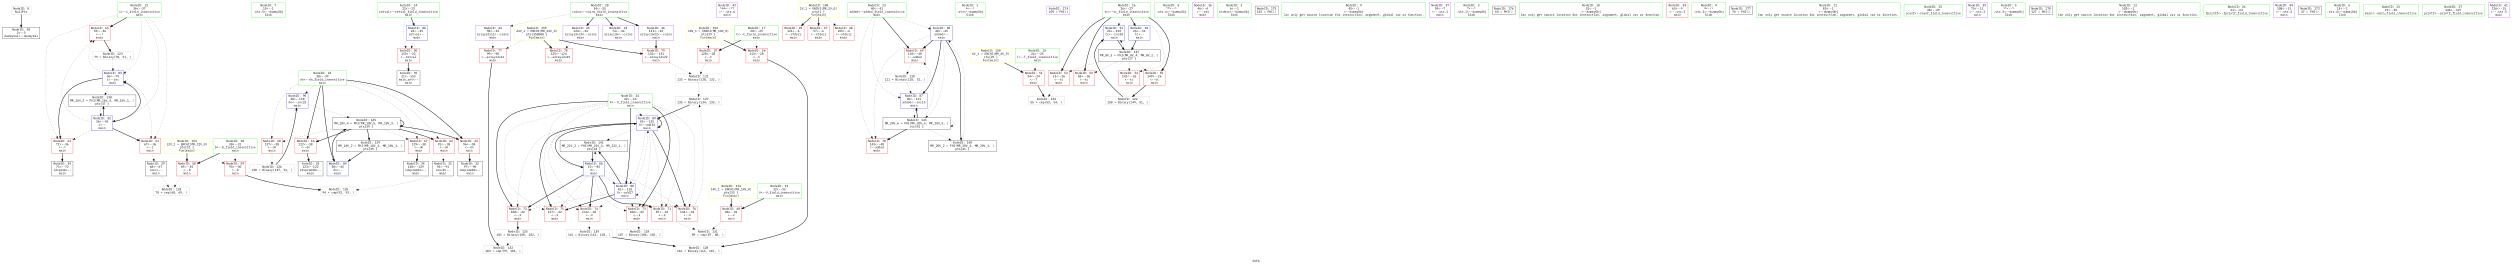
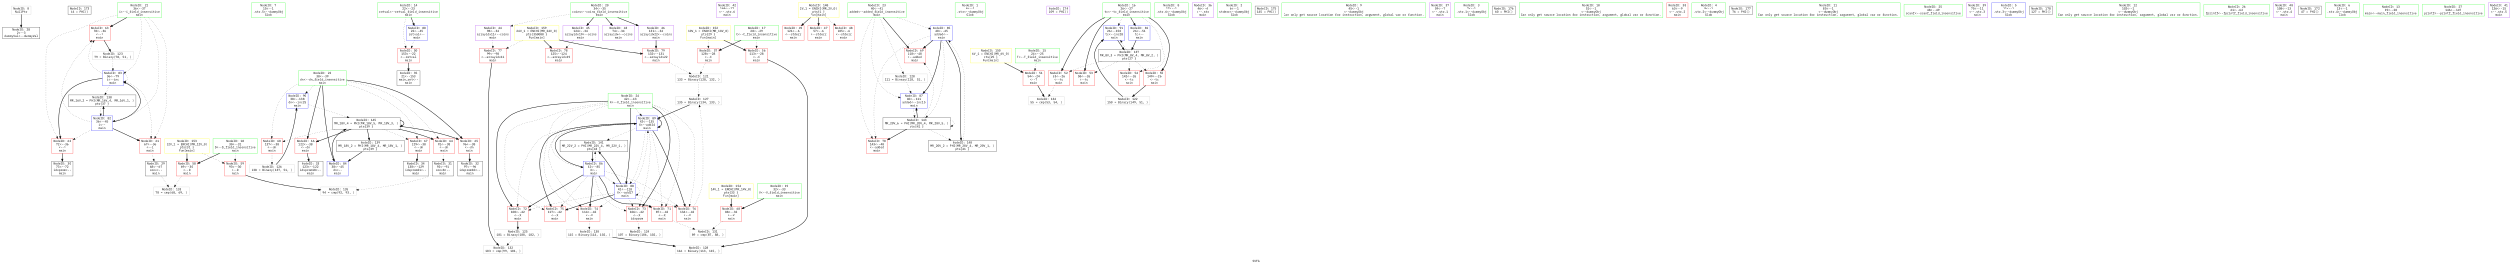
none -> (80, 10)
(2009, 10) -> (2009, 10)
(910, 67) -> (891, 45)
(637, 219) -> (637, 219)
